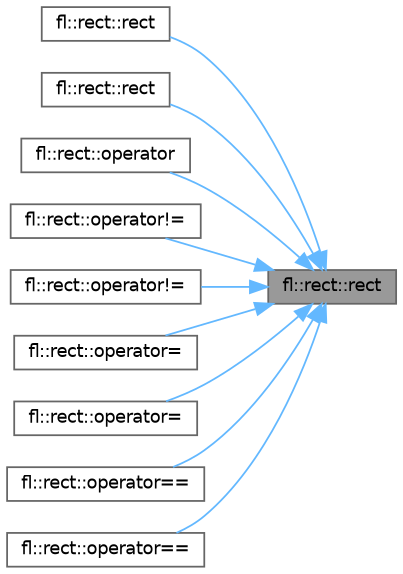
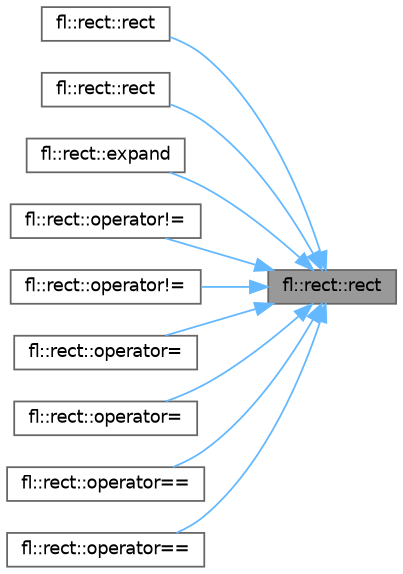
(106, 155) -> (106, 155)
